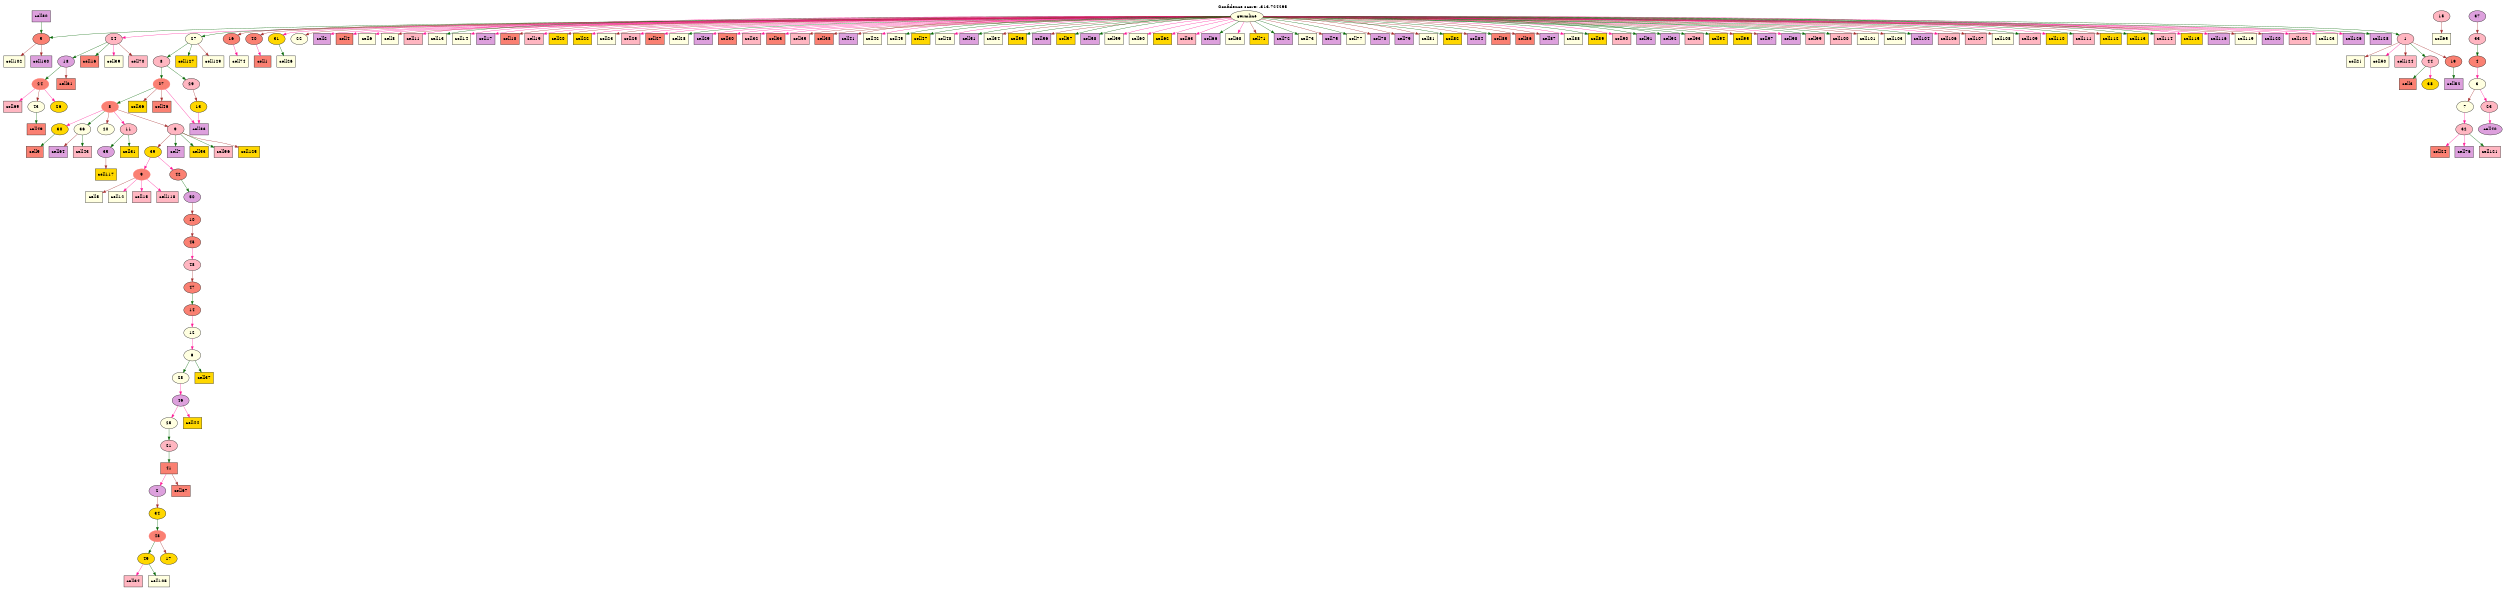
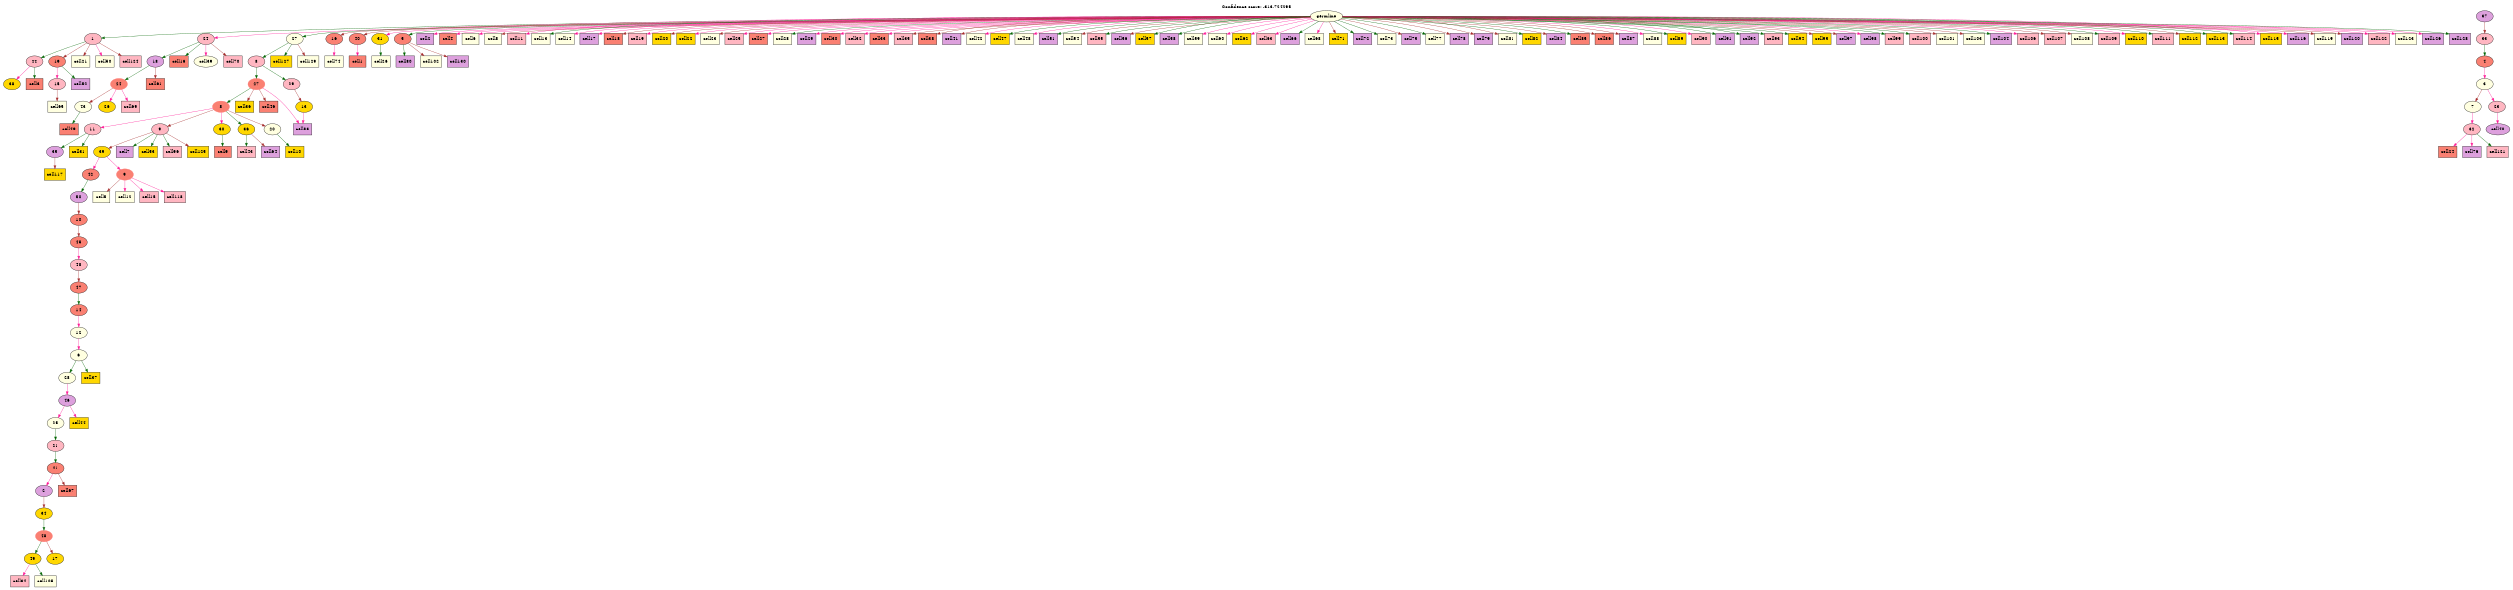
(41, 26) -> (404, 49)
(299, 39) -> none
(897, 39) -> none
(1017, 39) -> (1097, 39)
(114, 62) -> (206, 62)
none -> (57, 71)
(82, 129) -> (246, 129)
none -> (295, 152)
(169, 468) -> (56, 468)
